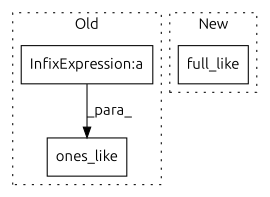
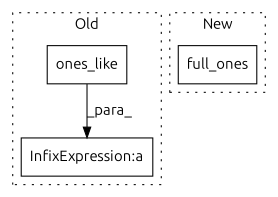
(213, 65) -> (218, 65)
(87, 106) -> (87, 106)
